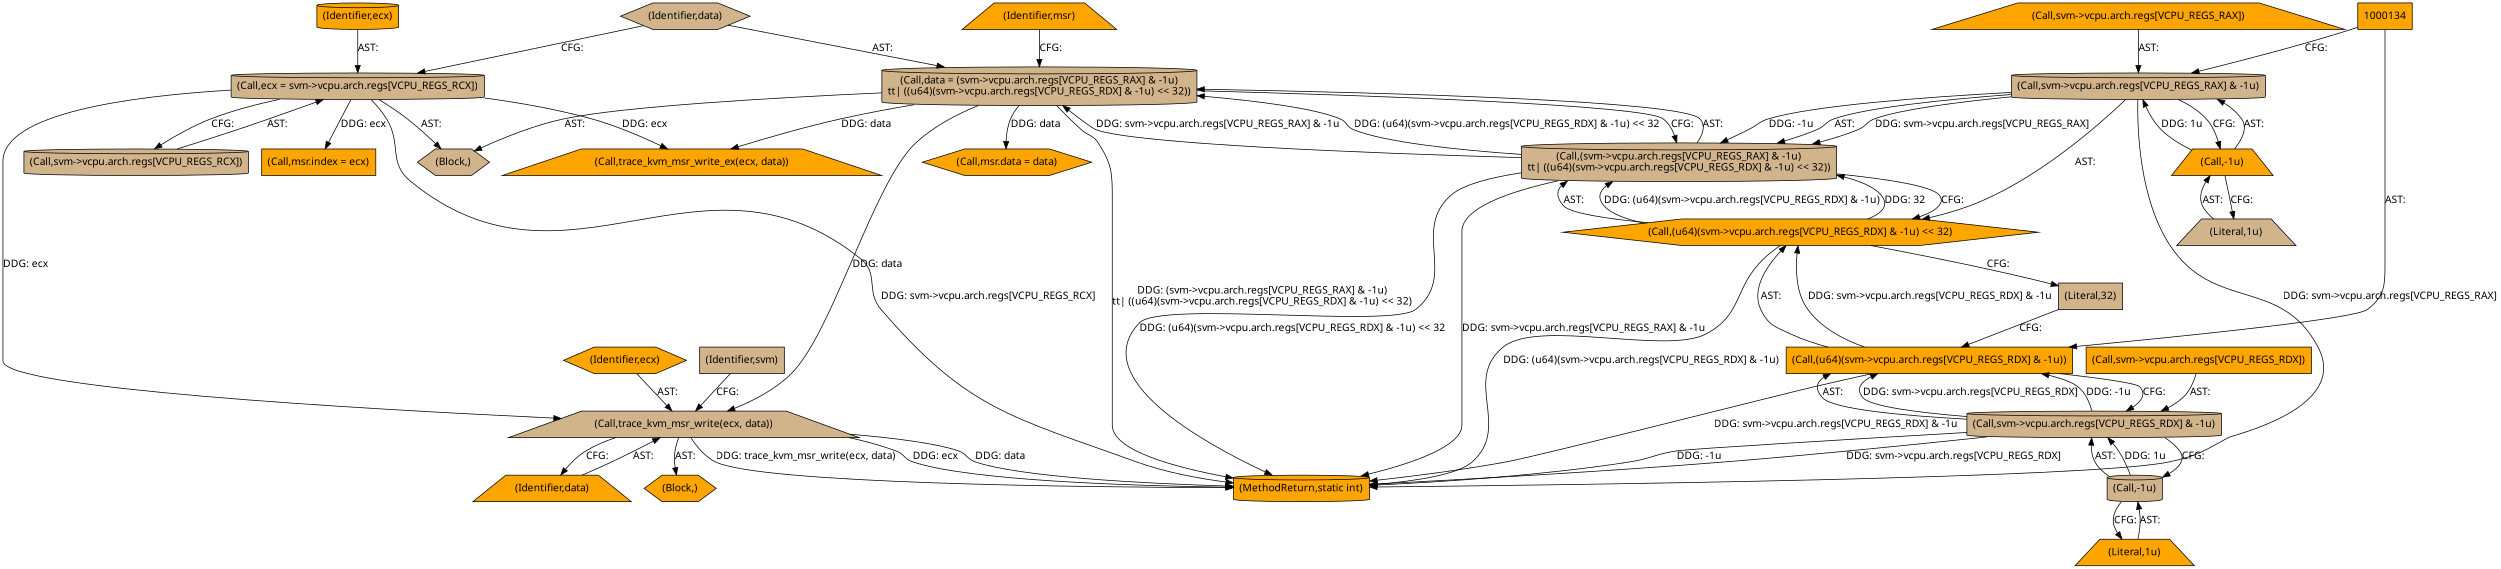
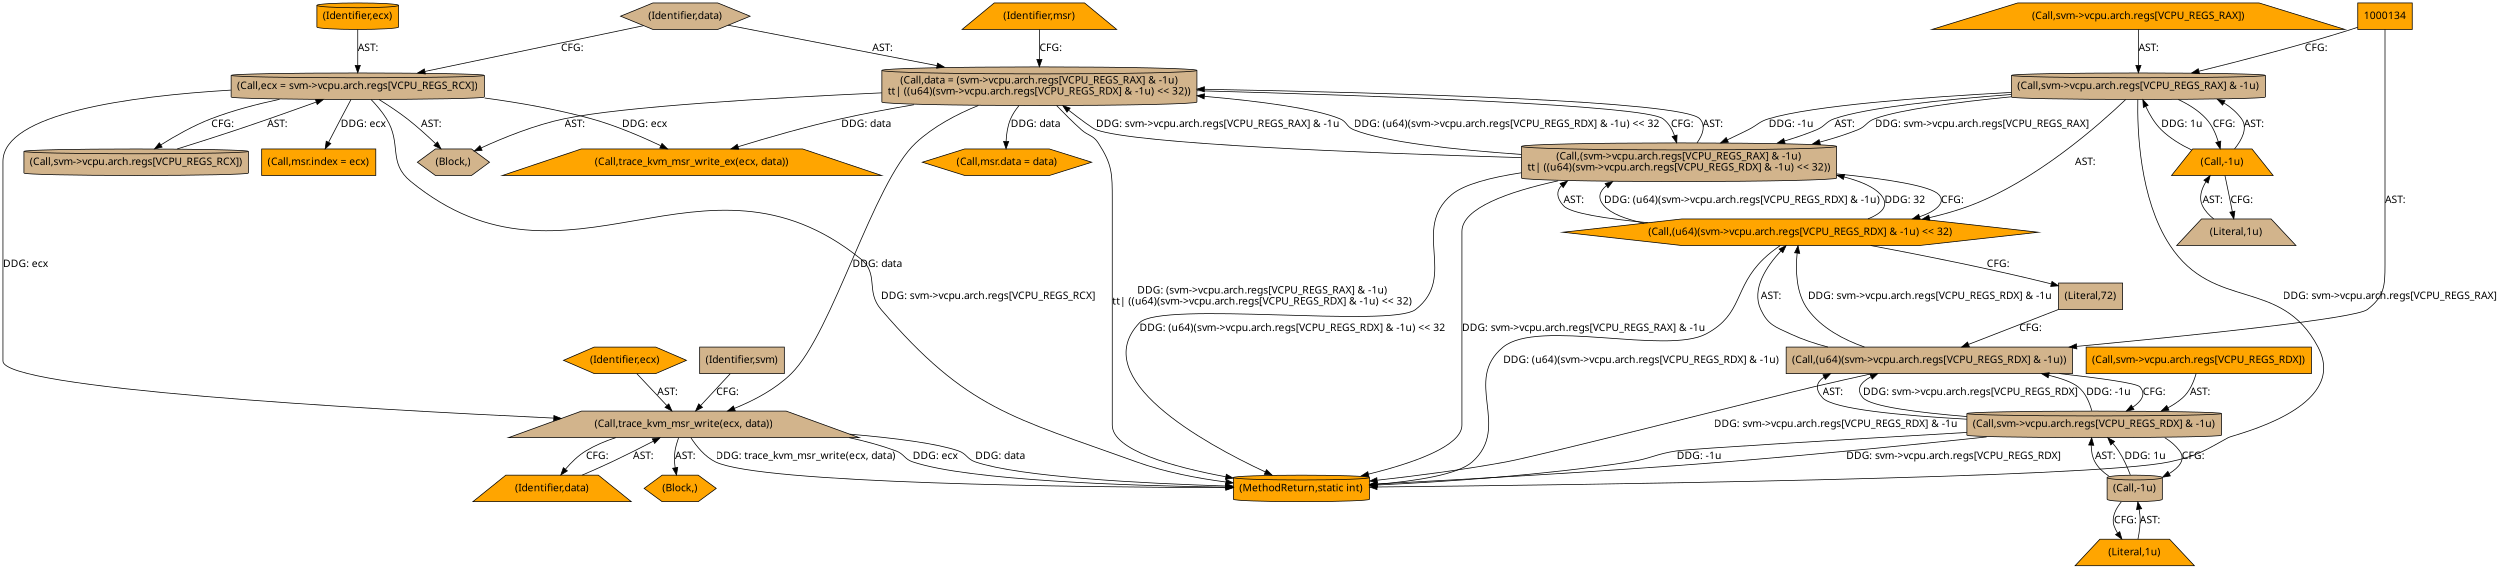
(2091, 296) -> (2091, 296)
(1929, 360) -> (1929, 360)
